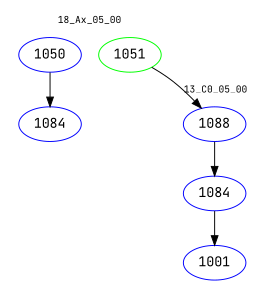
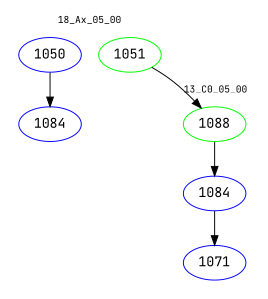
(215, 124) -> (215, 124)
(215, 263) -> (215, 263)
